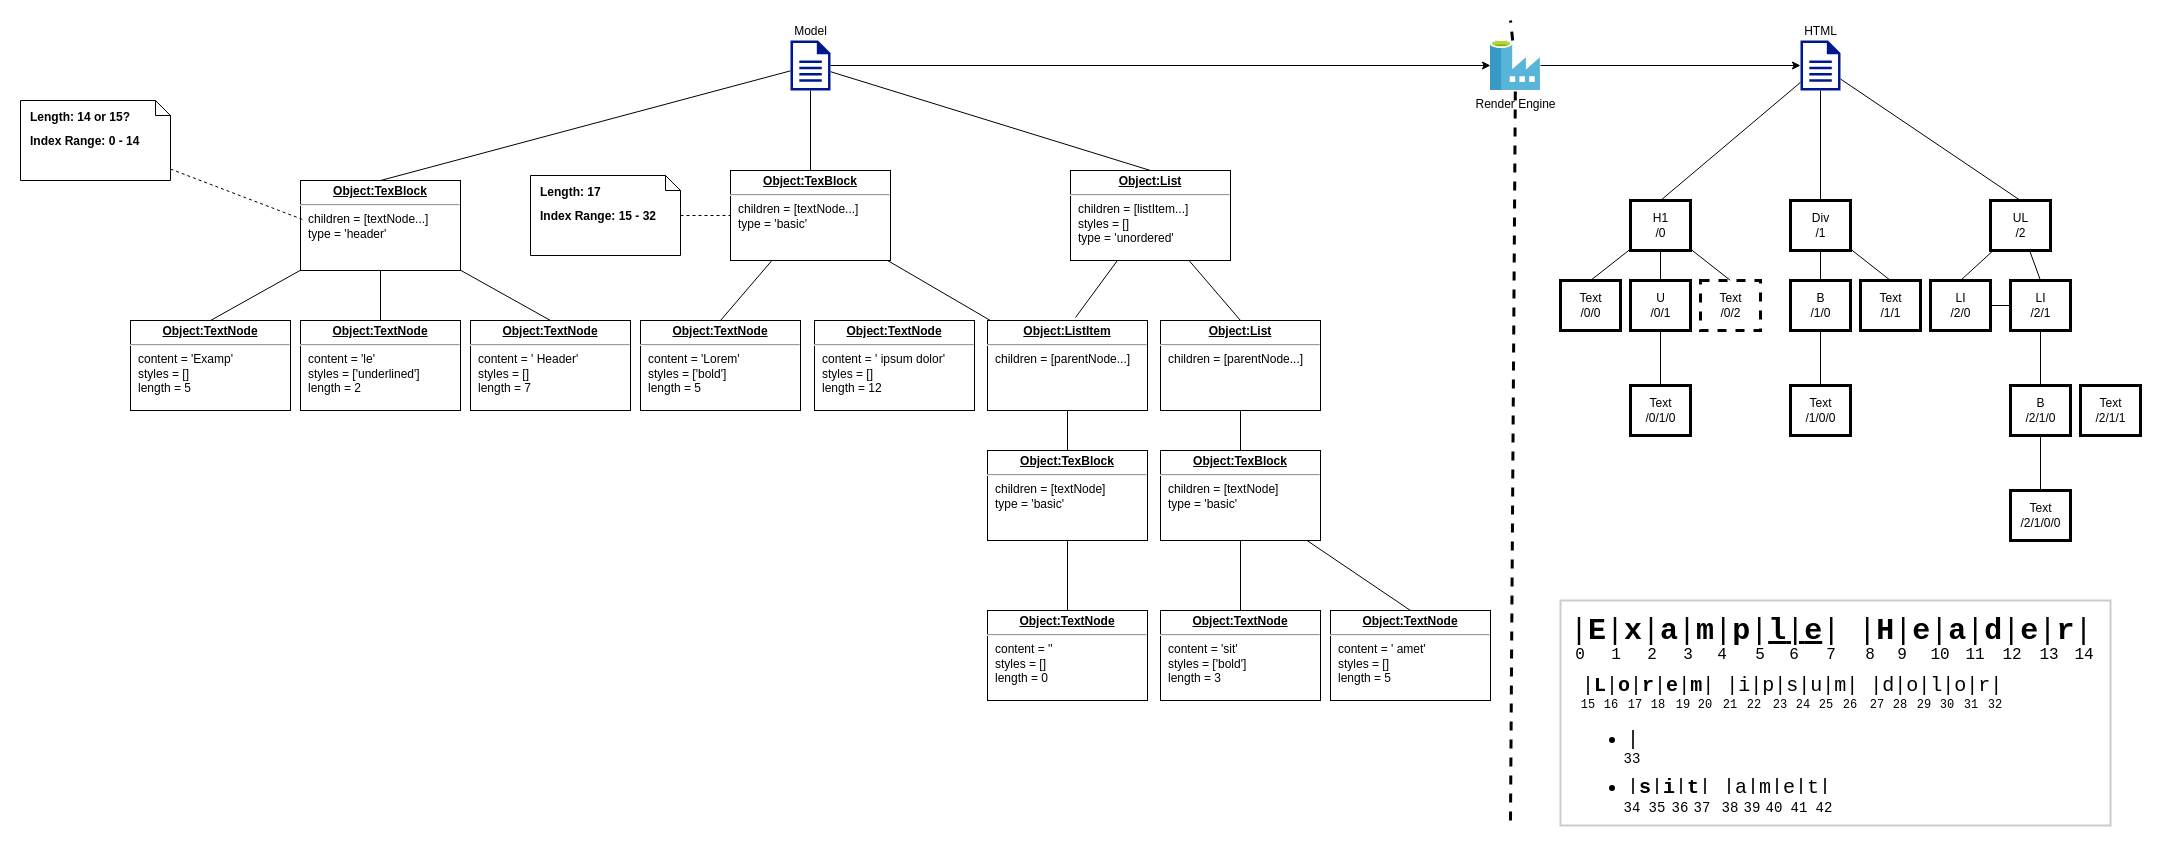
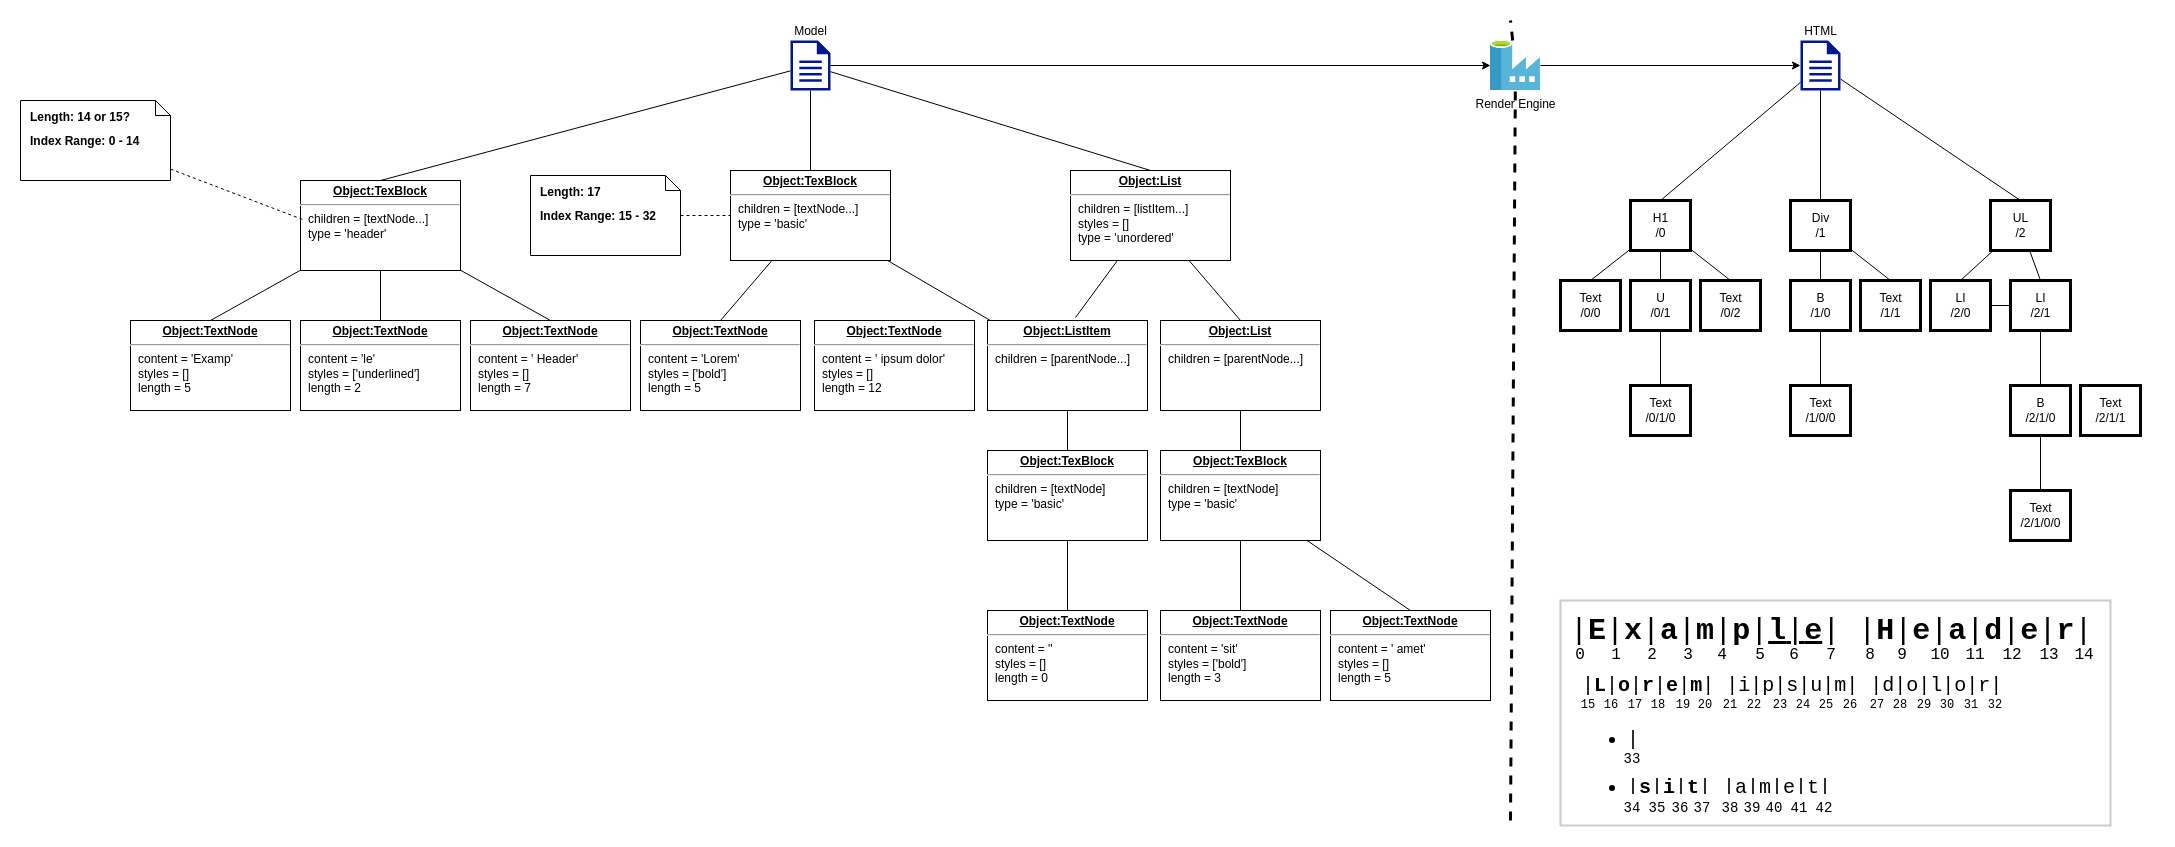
(1731, 306) -> (1731, 306)
